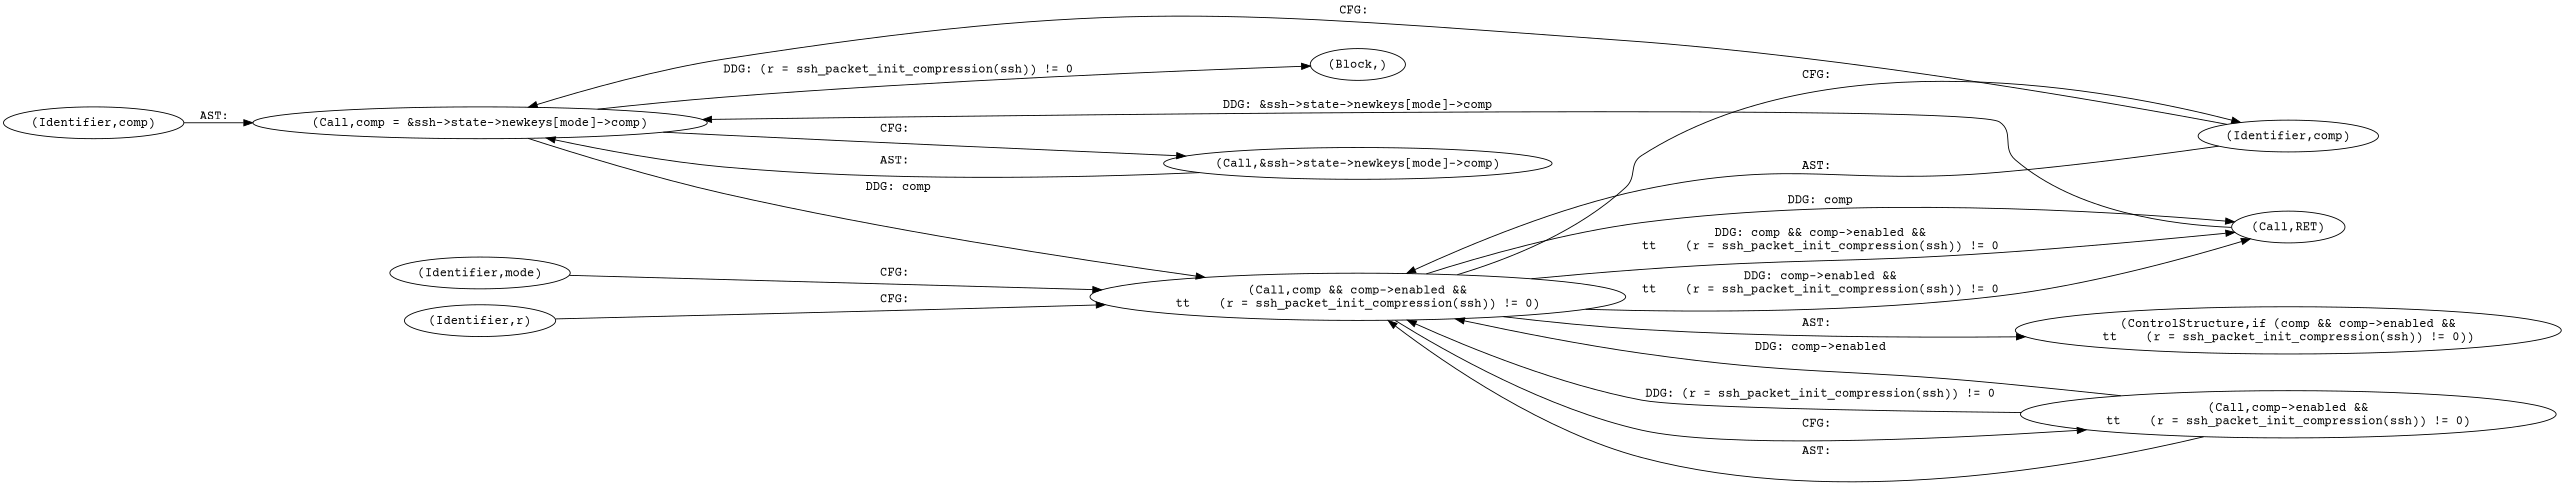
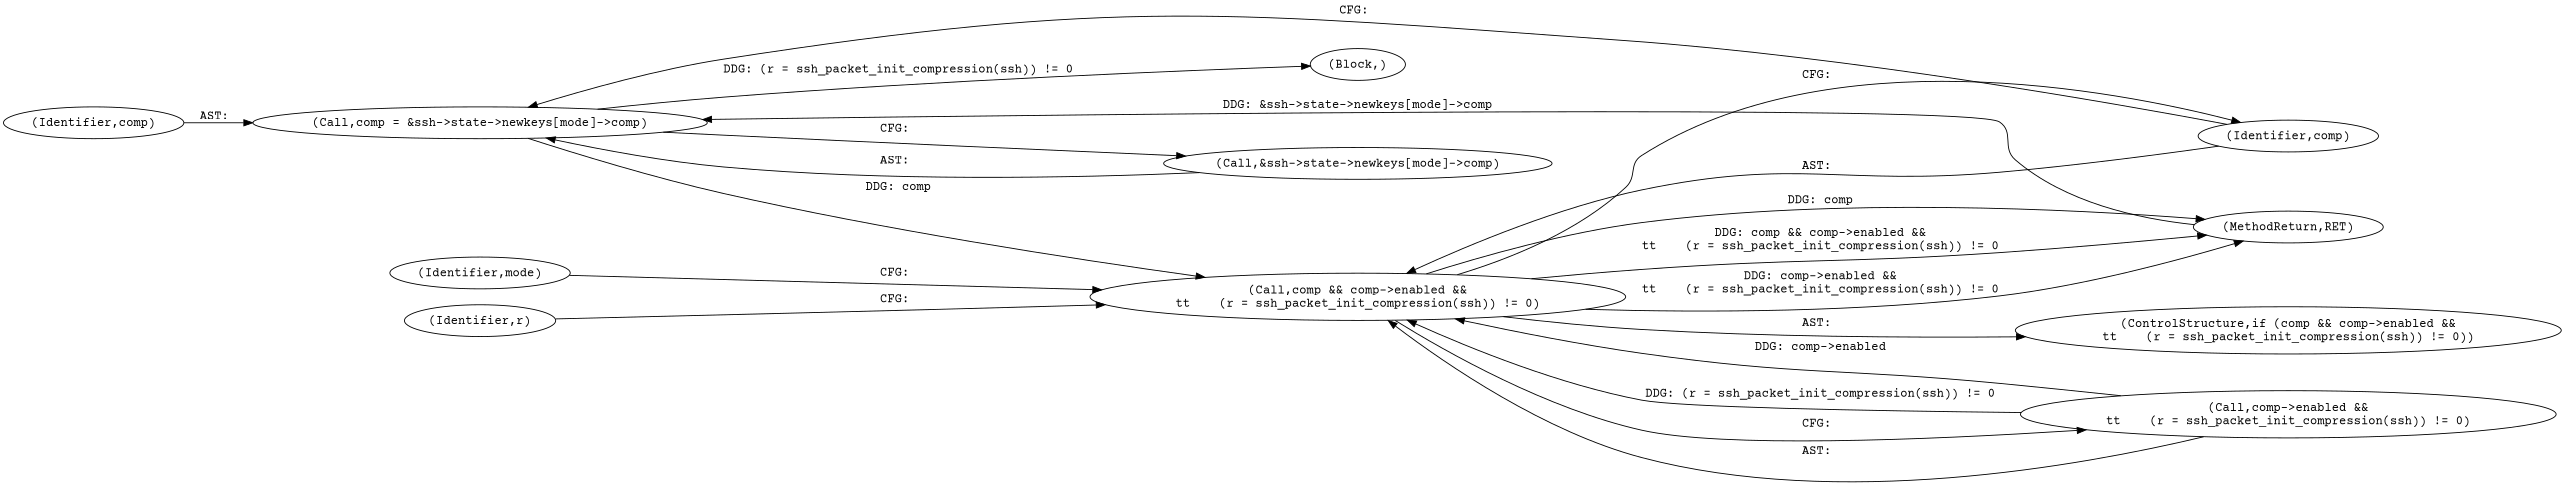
(2288, 227) -> (2288, 227)
